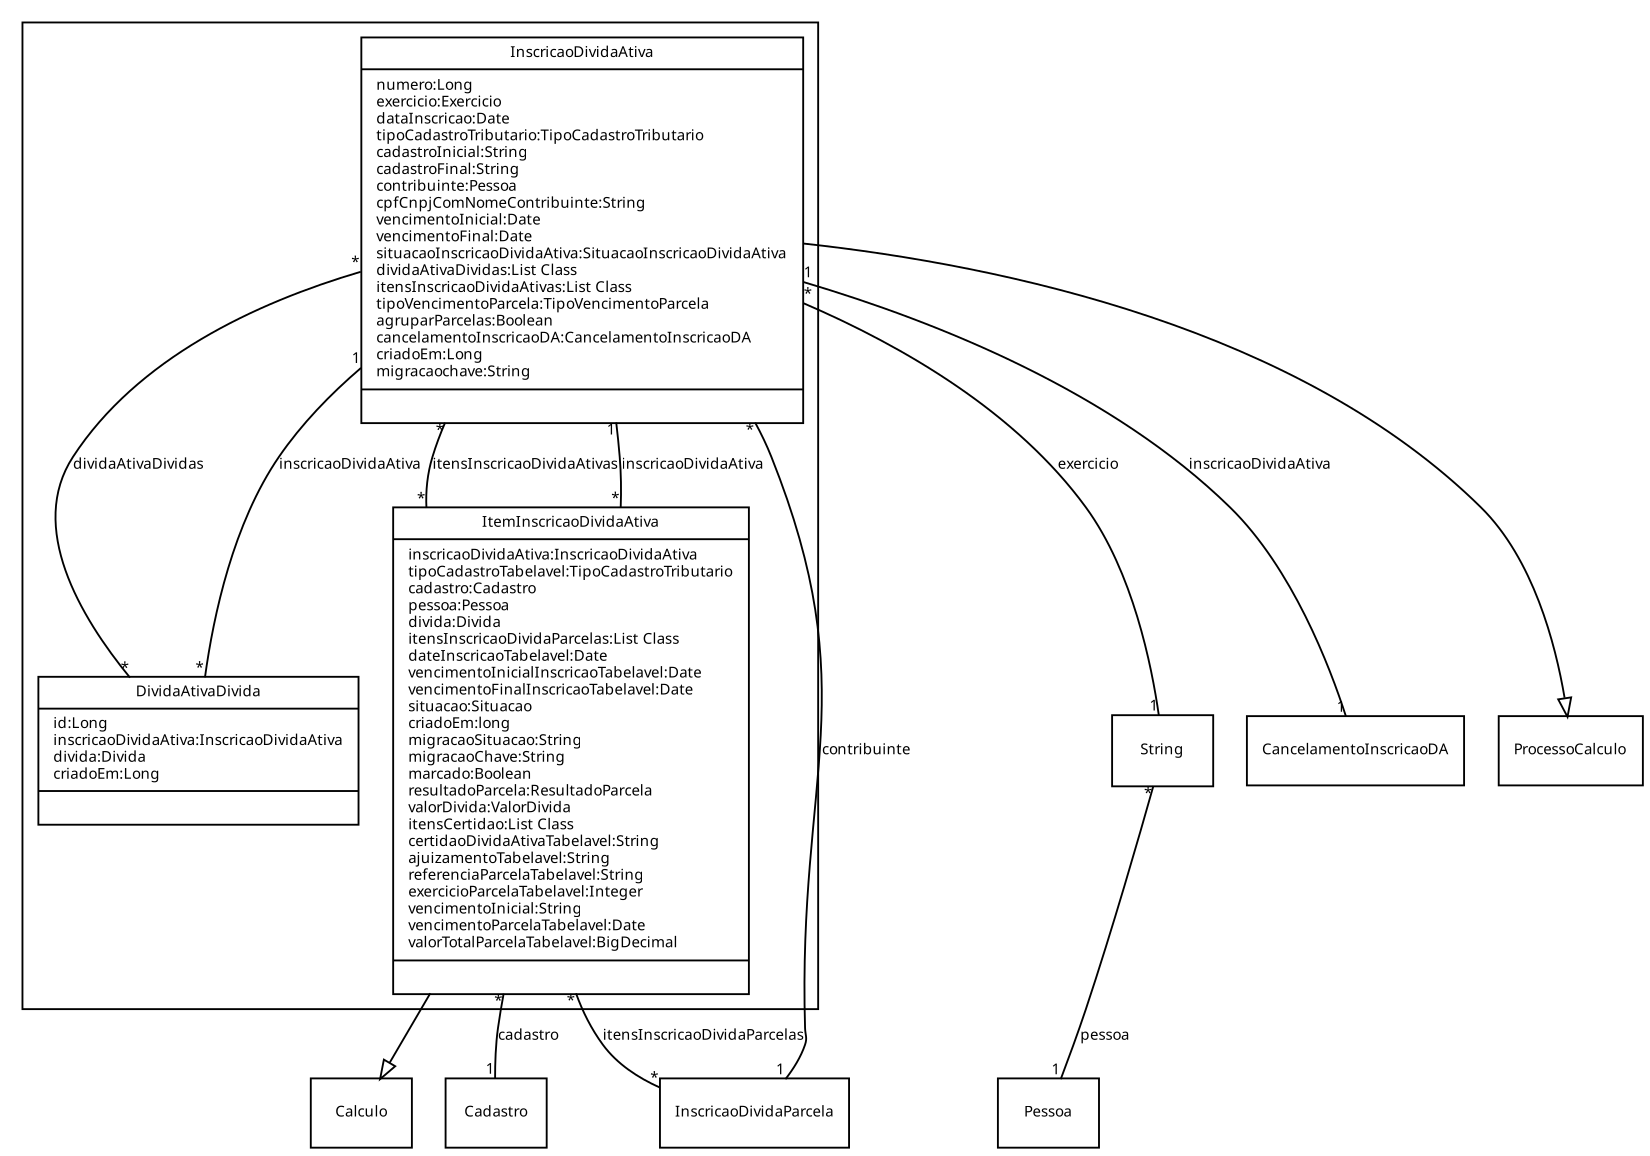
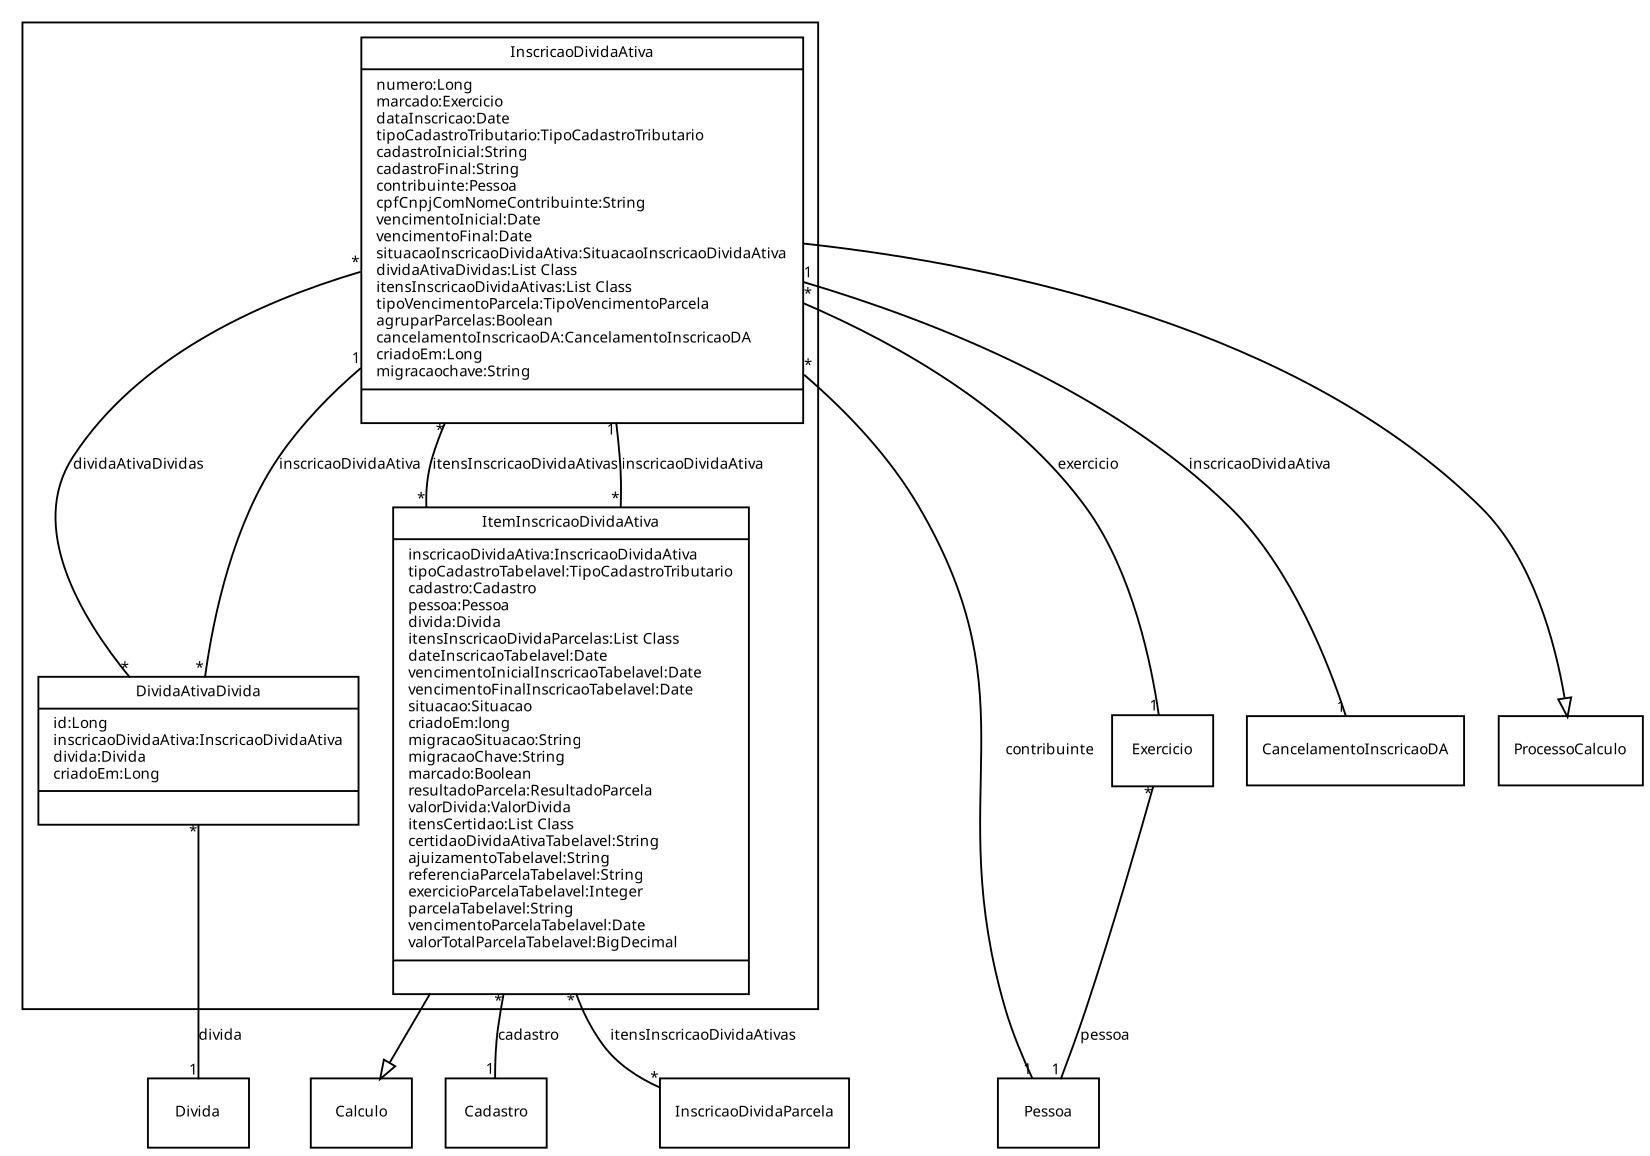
(439, 102) -> (440, 102)
(1163, 751) -> (1163, 751)
(496, 909) -> (491, 909)
(807, 916) -> (980, 703)
(704, 1036) -> (704, 1036)
none -> (198, 1113)
